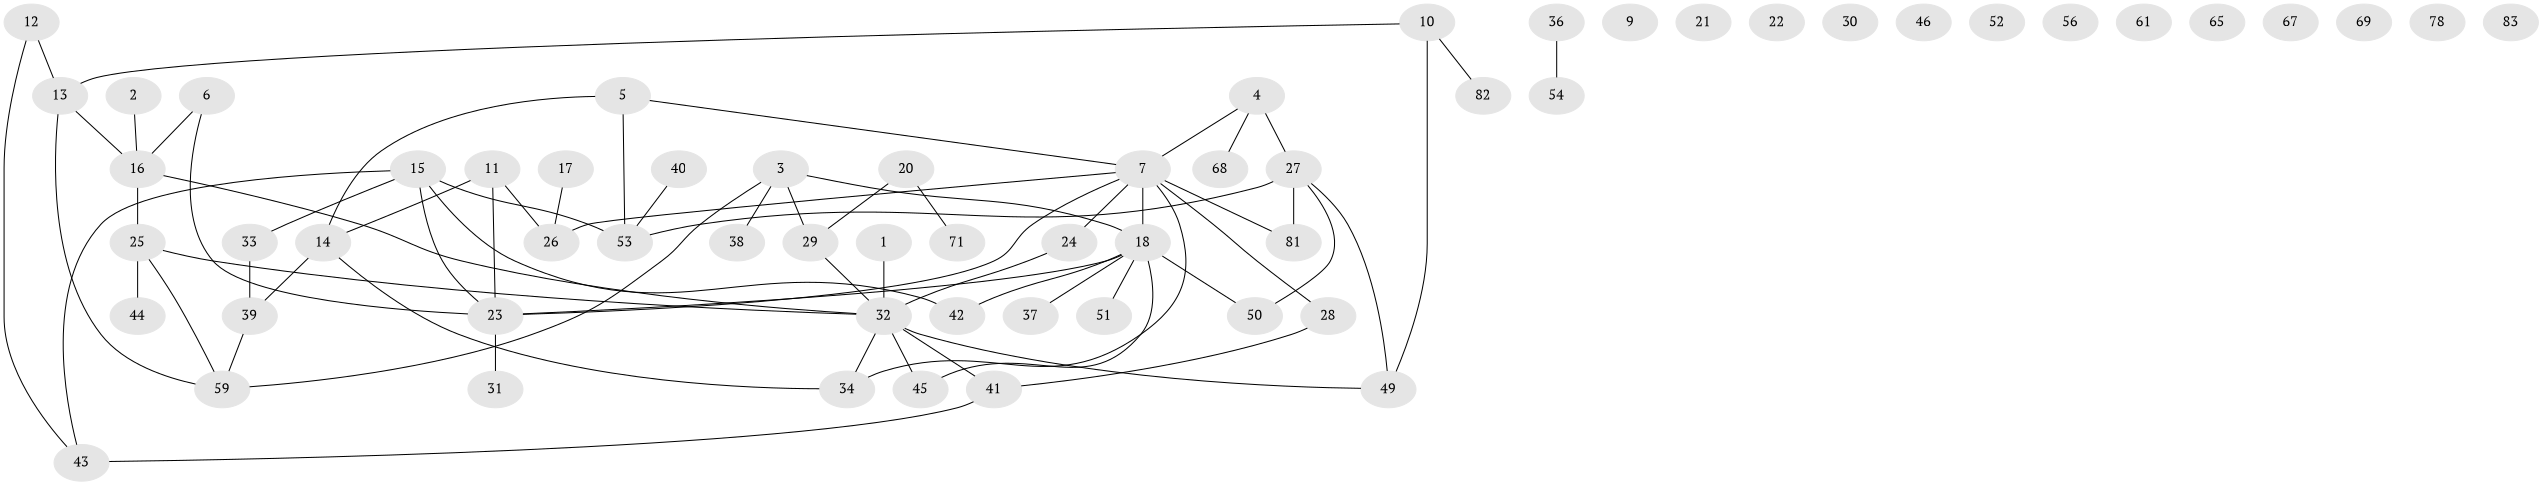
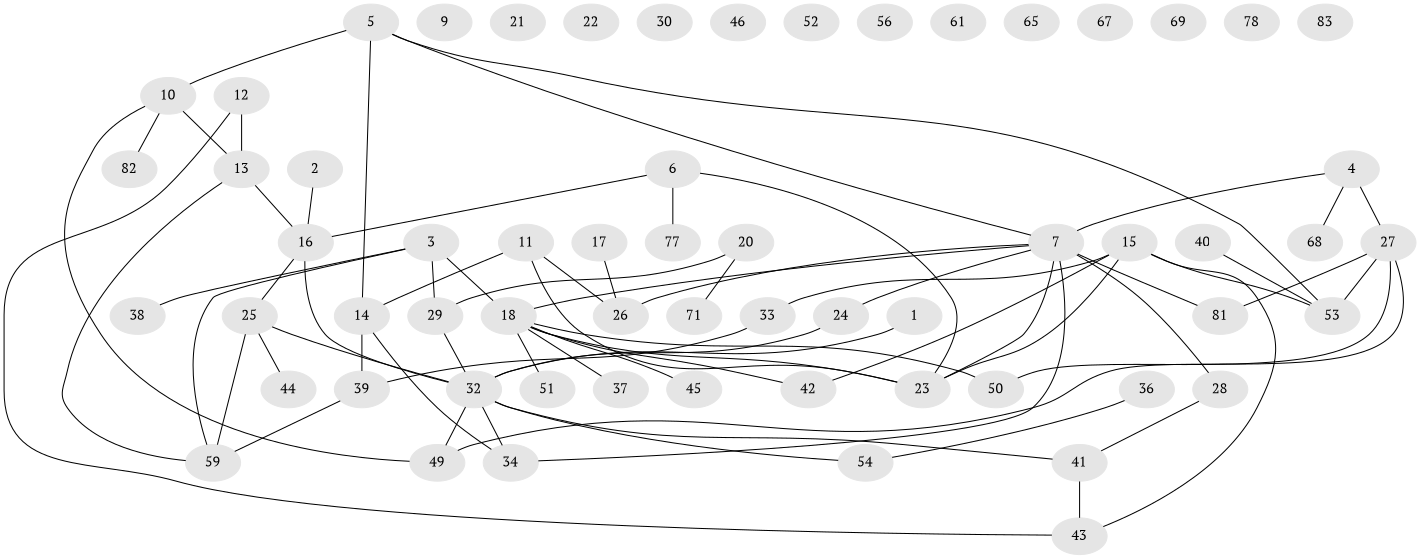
none -> (267, 55)
none -> (673, 243)
(902, 353) -> (673, 443)
(495, 389) -> none
